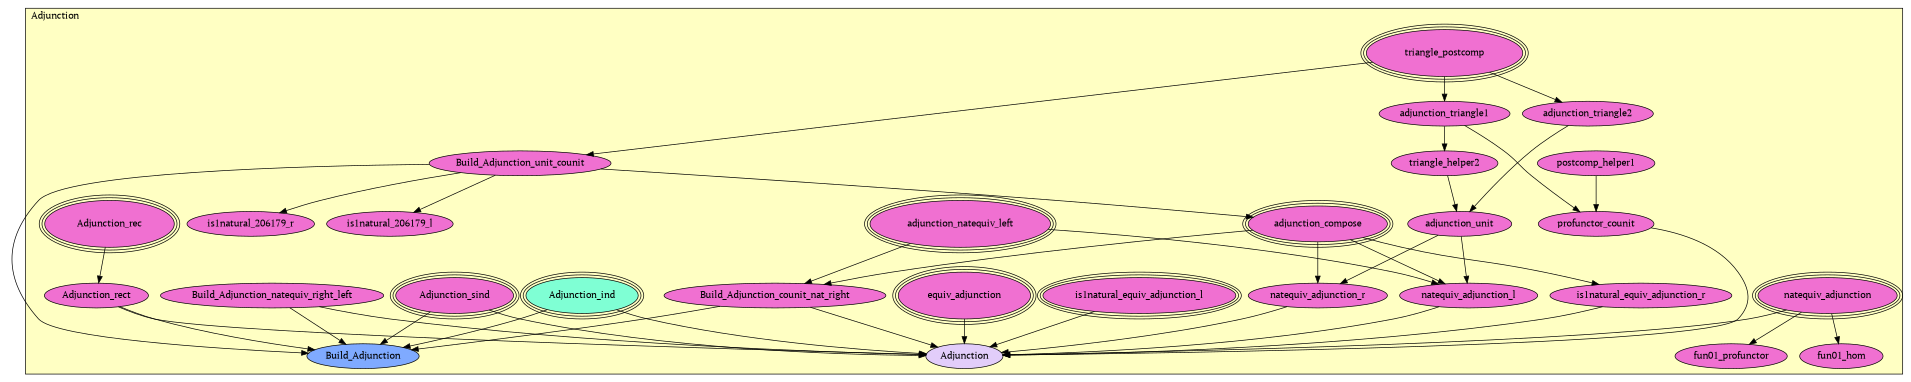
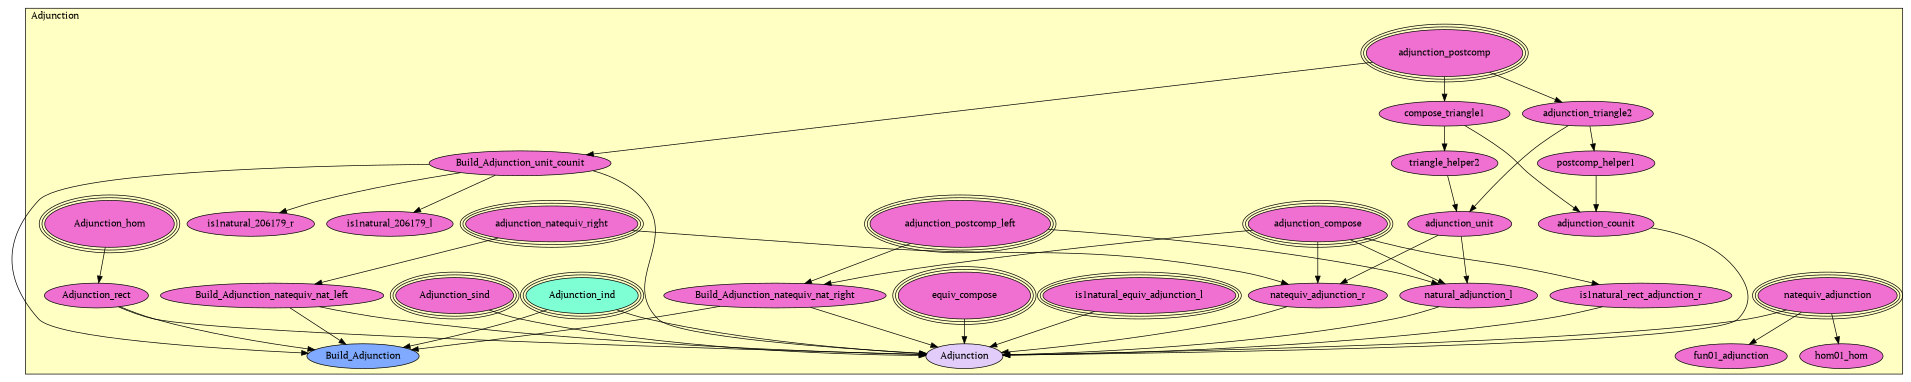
(1445, 53) -> (1445, 53)
(1445, 114) -> (1445, 114)
none -> (1591, 135)
(924, 191) -> (648, 305)
(110, 224) -> (110, 224)
none -> (552, 224)
(960, 224) -> (960, 224)
(1596, 224) -> (1596, 224)
(272, 296) -> (272, 296)
(775, 296) -> (775, 296)
(964, 296) -> (964, 296)
(1469, 296) -> (1469, 296)
(1641, 296) -> (1641, 296)
(408, 326) -> none
(1731, 356) -> (1731, 356)
(1841, 356) -> (1841, 356)
